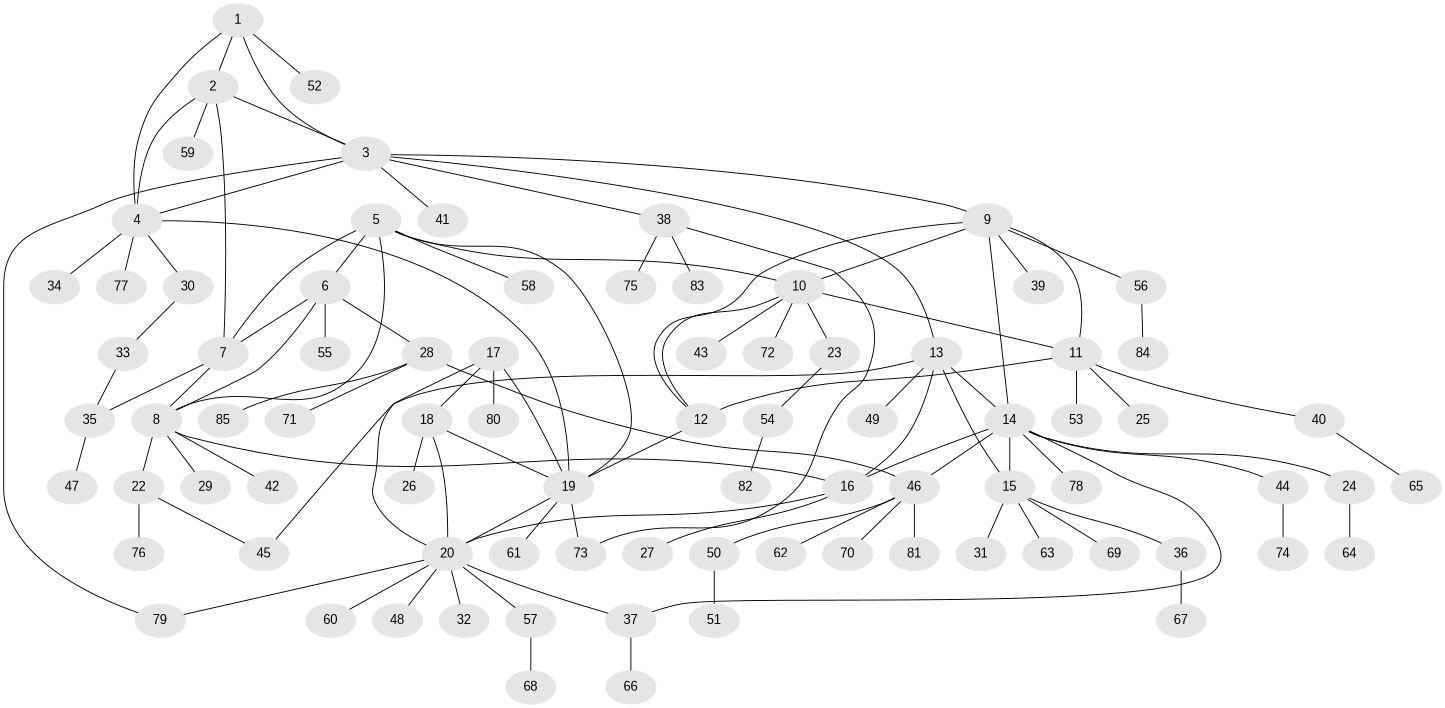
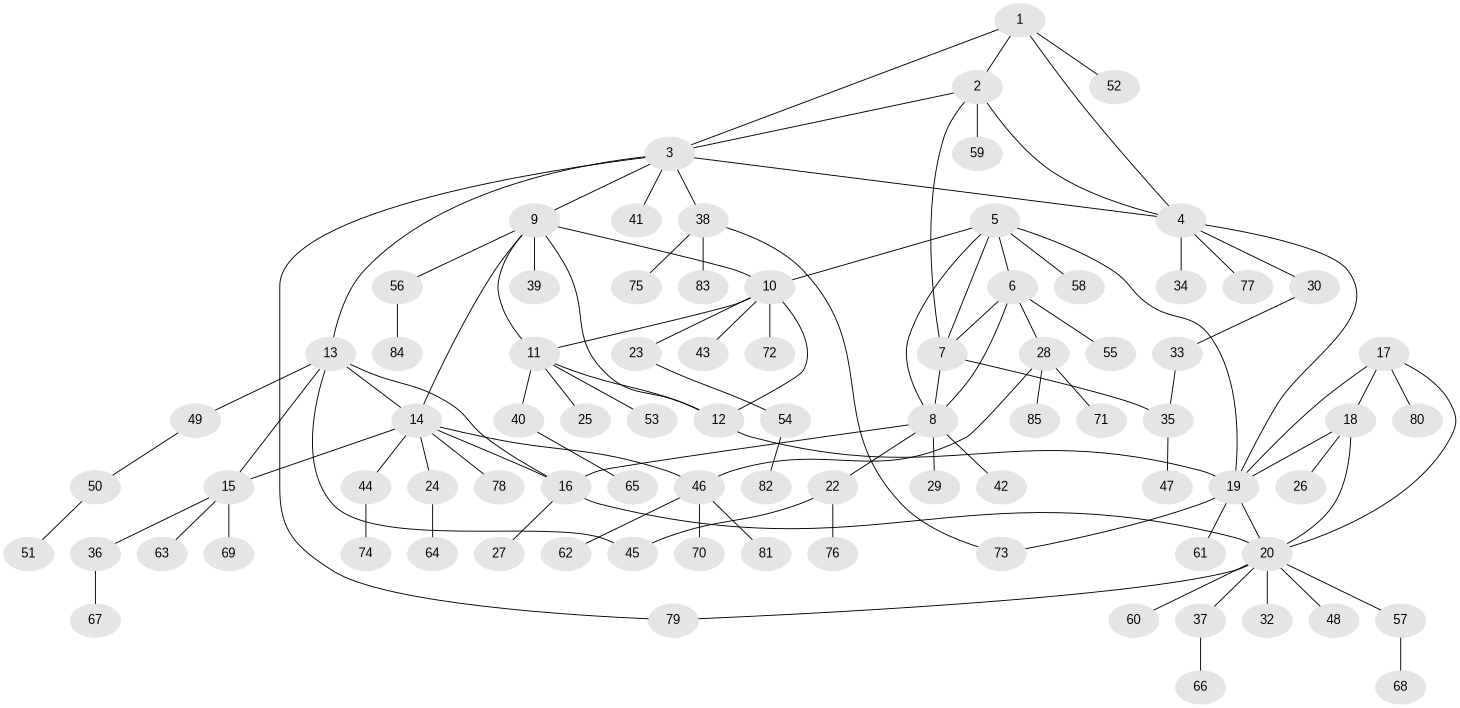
(814, 521) -> (145, 454)
(981, 554) -> none
(1061, 596) -> none
